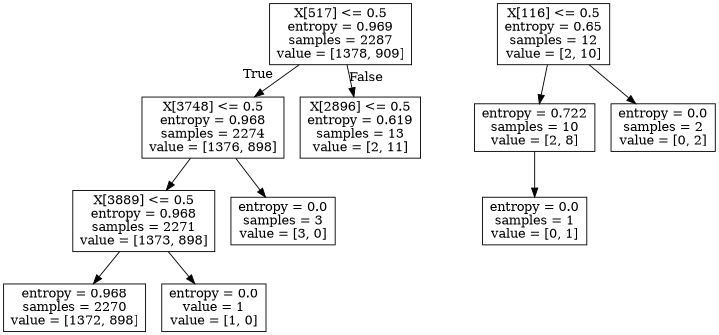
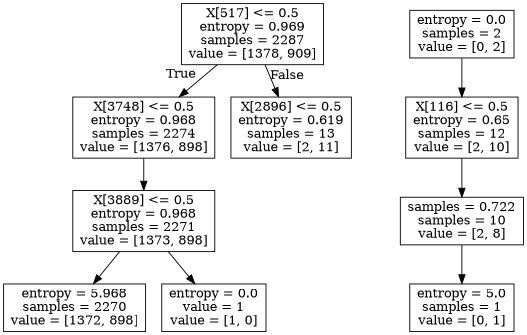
(609, 81) -> (462, 73)
(535, 128) -> (462, 221)
(283, 221) -> none
(535, 221) -> (462, 308)
(75, 308) -> (75, 308)
